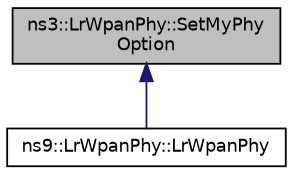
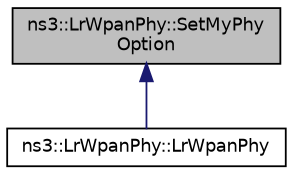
(146, 147) -> (146, 147)
